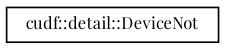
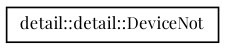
(113, 25) -> (113, 25)
